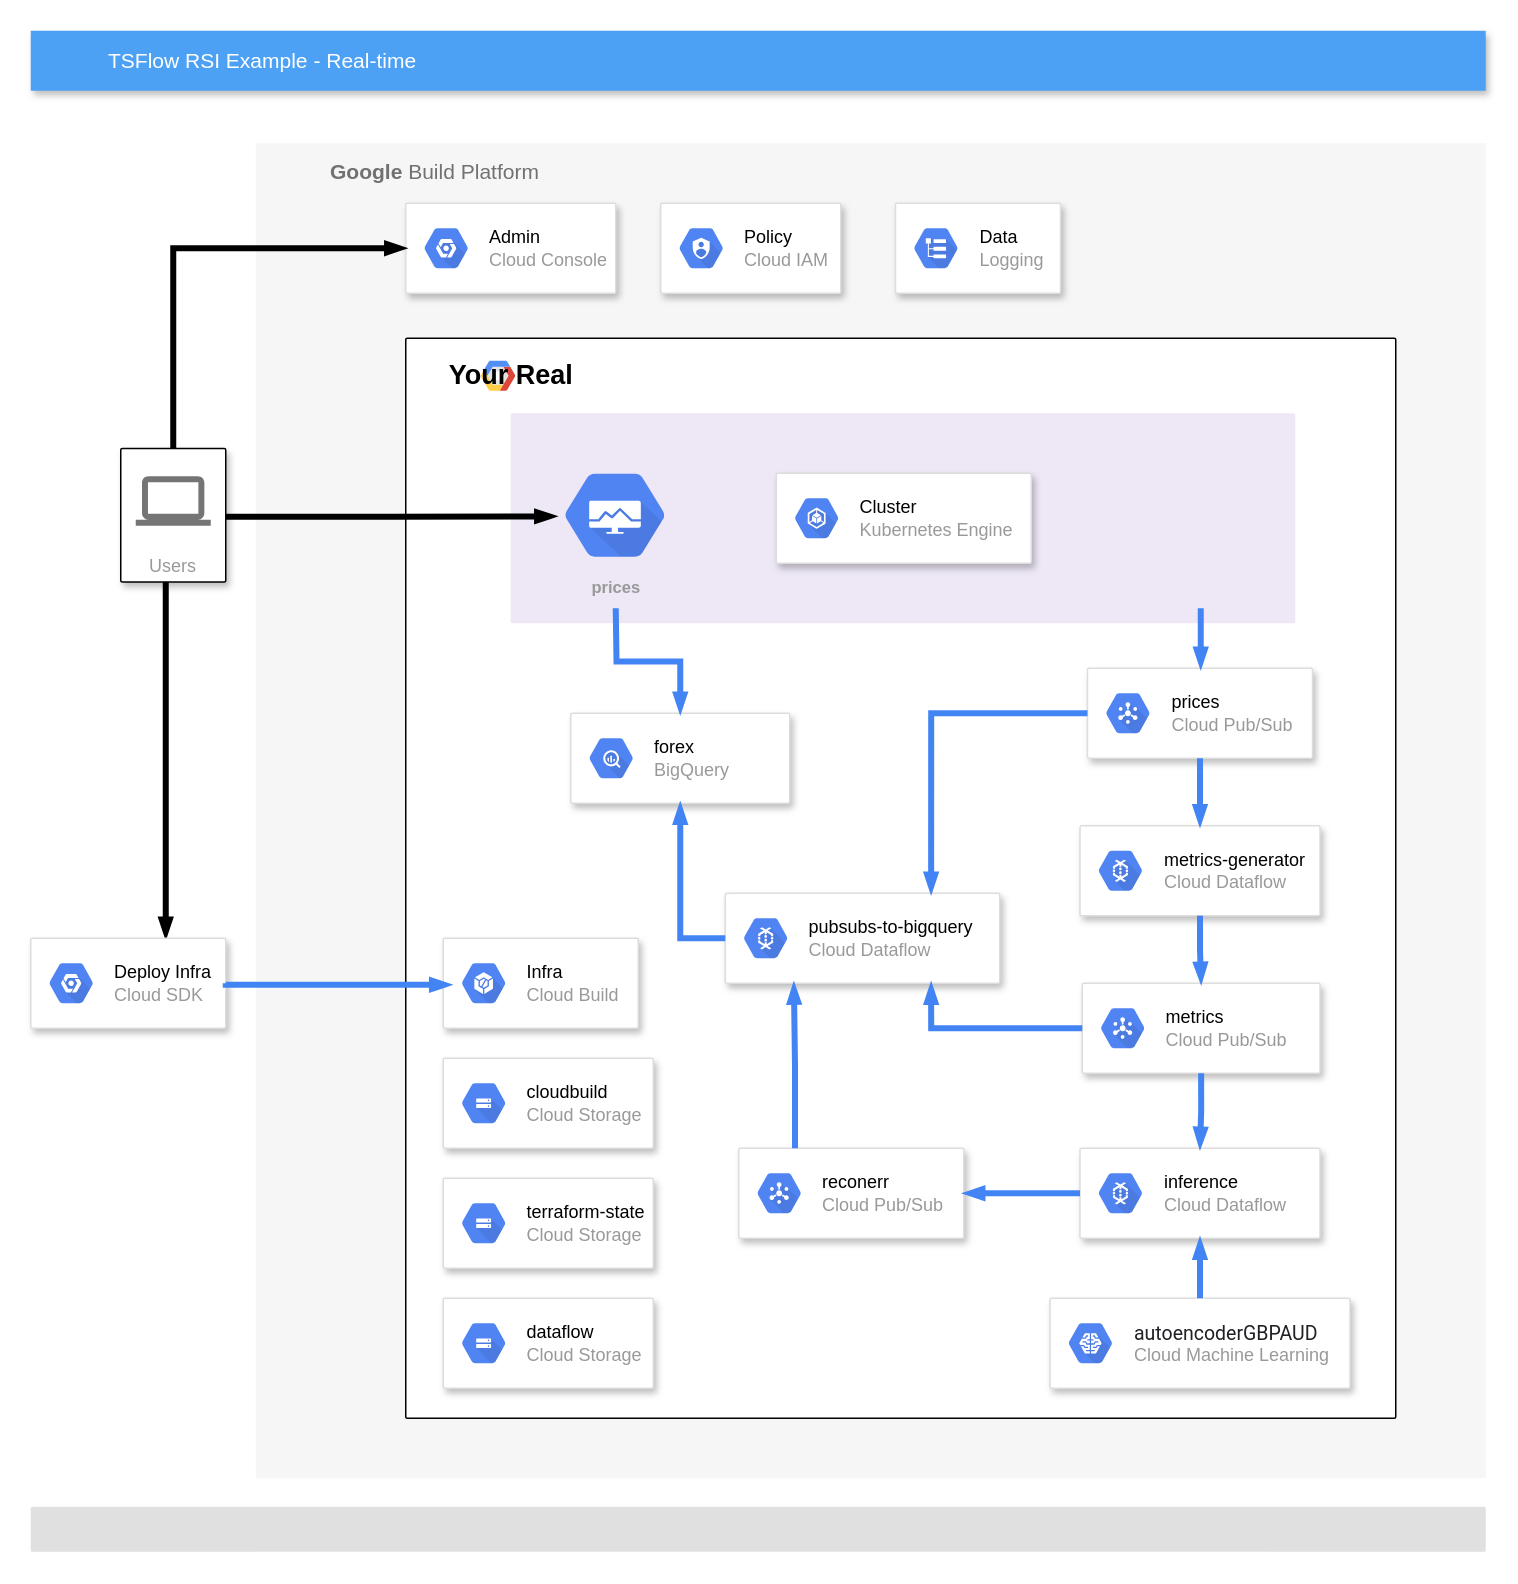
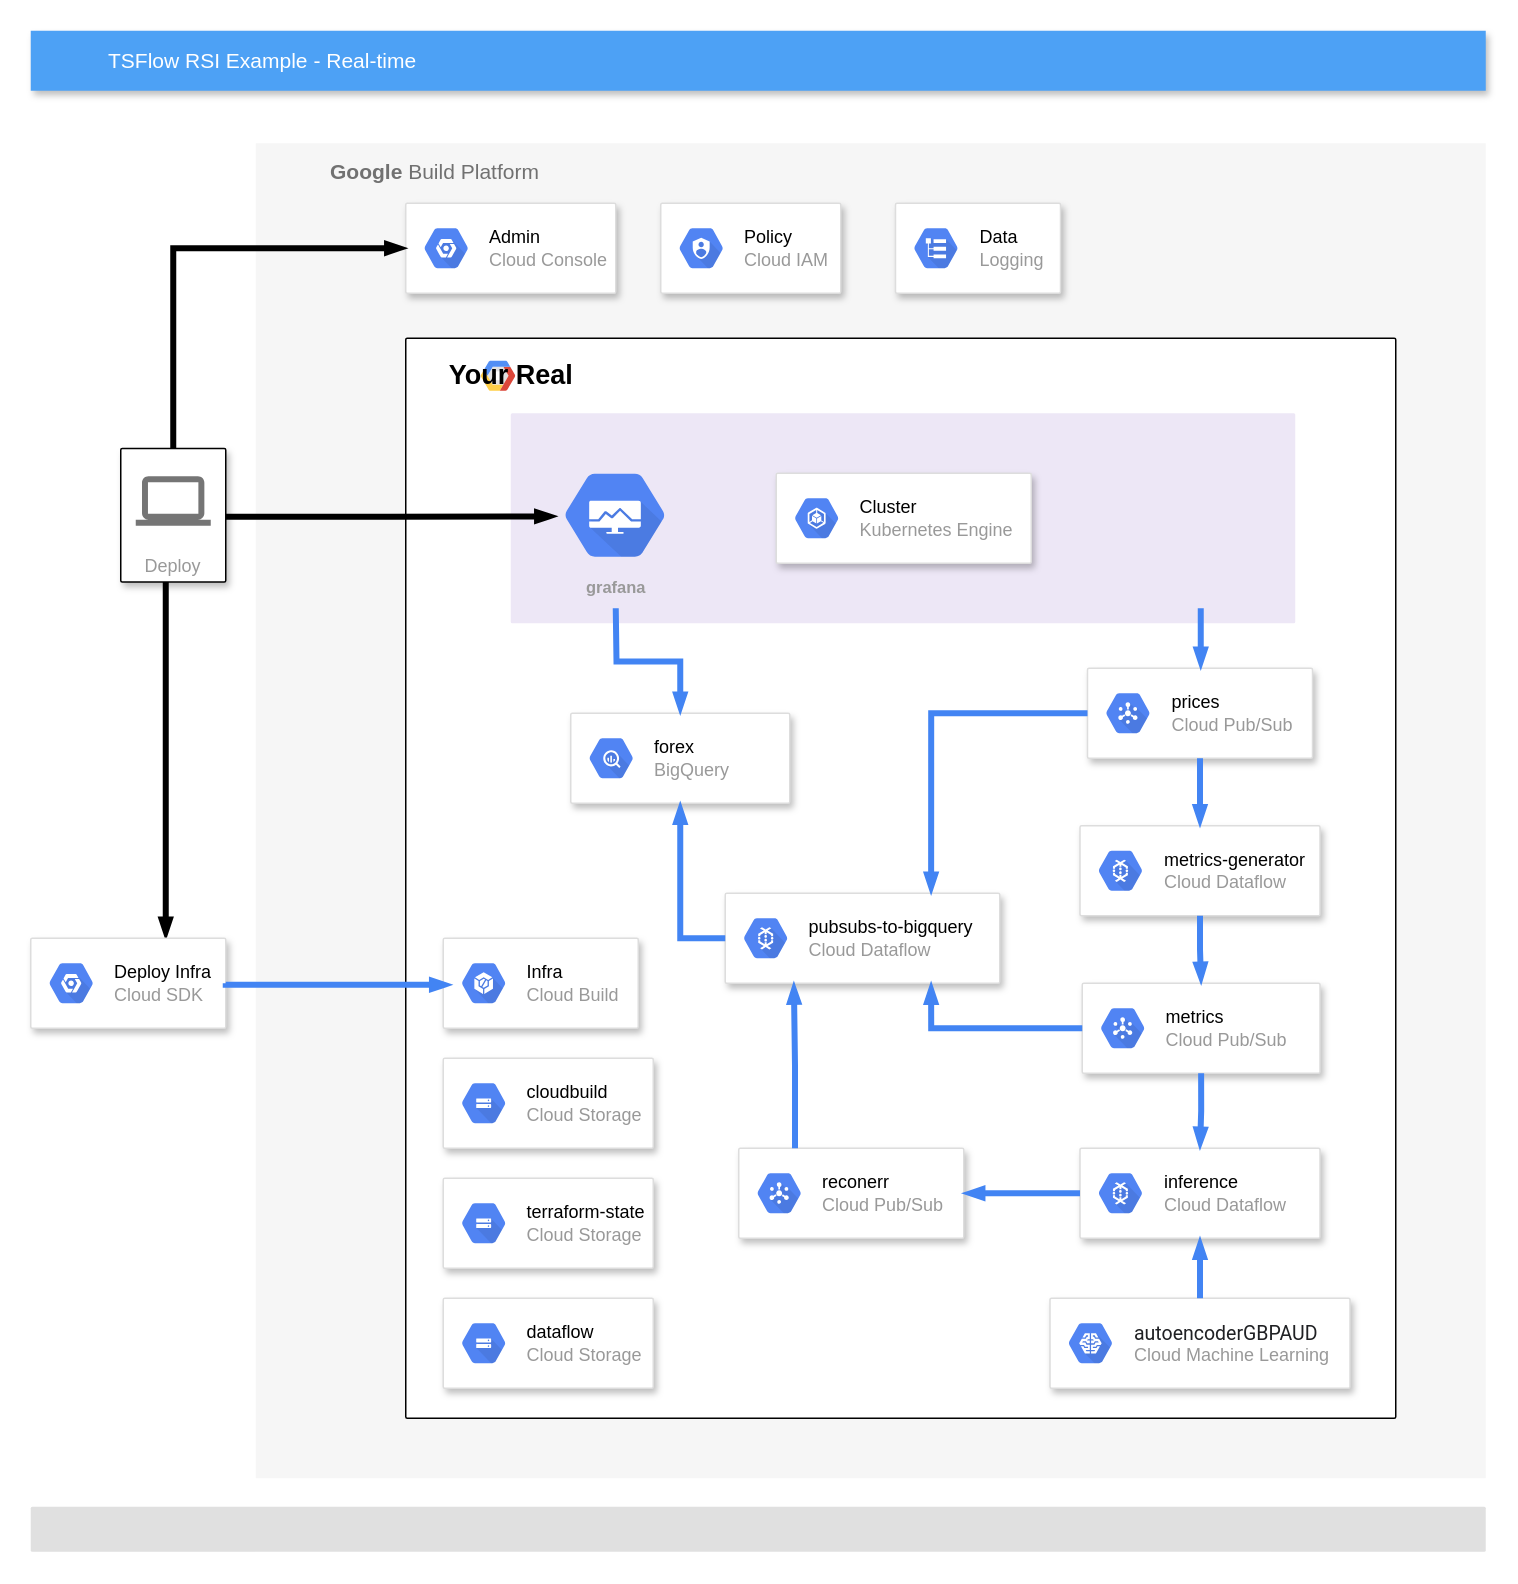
(173, 564) -> (173, 564)
(617, 588) -> (617, 588)
